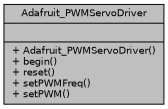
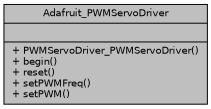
(84, 51) -> (106, 51)
